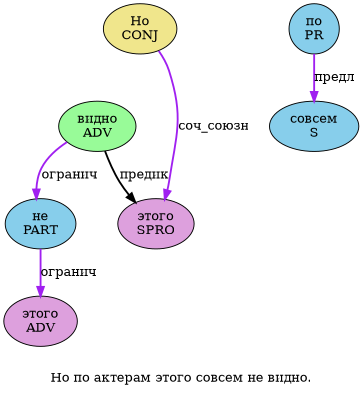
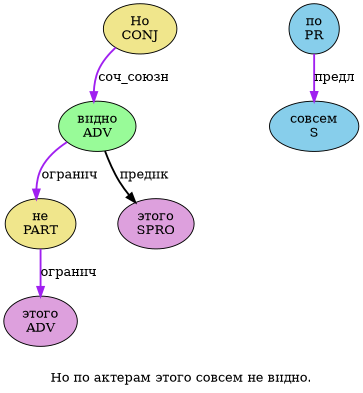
(178, 119) -> (100, 67)
(41, 224) -> (41, 224)
